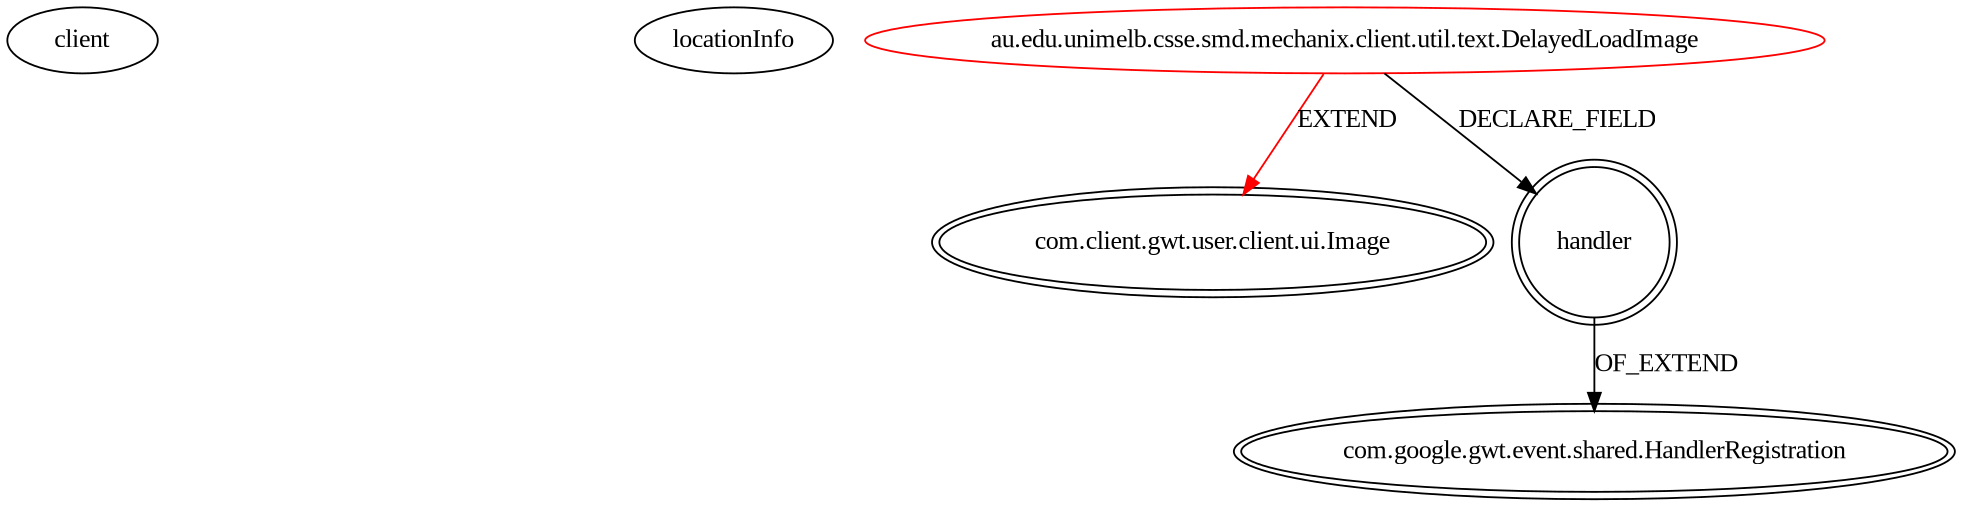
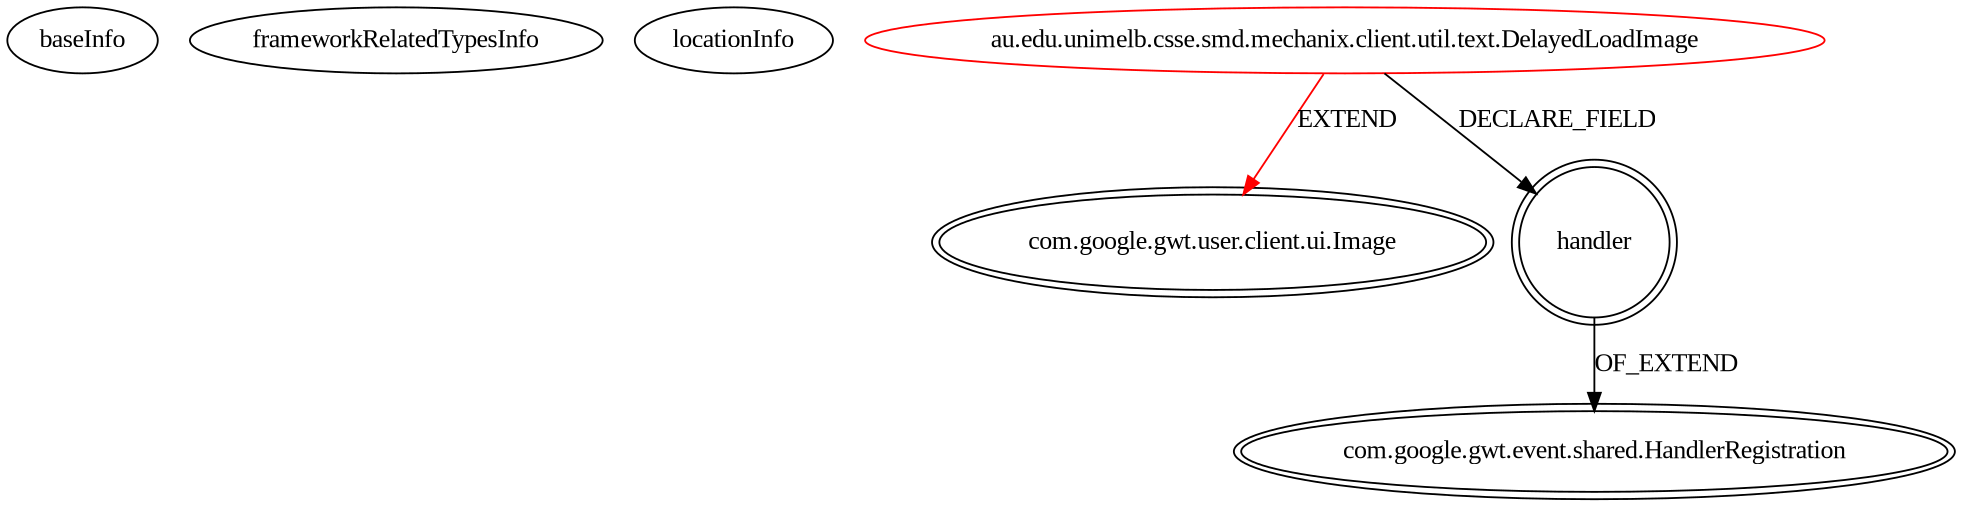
(83, 40) -> (83, 40)
none -> (396, 40)
(1213, 242) -> (1213, 242)
